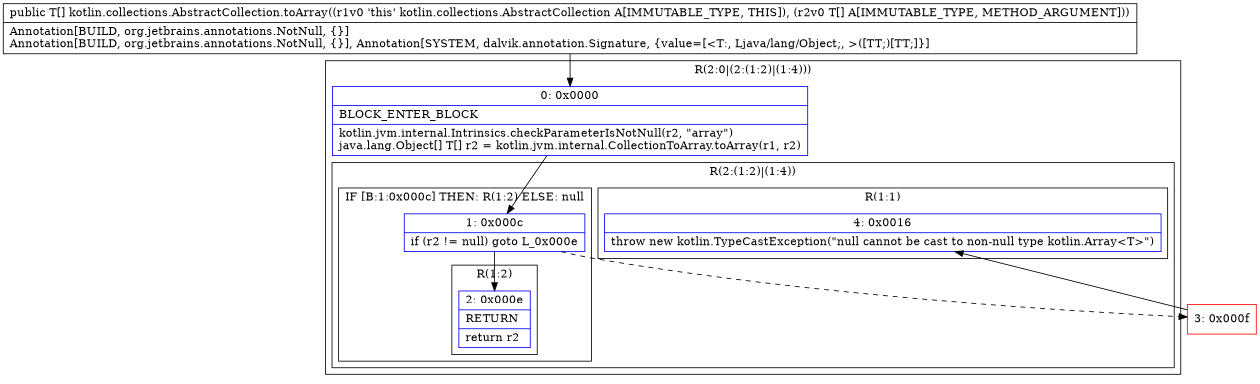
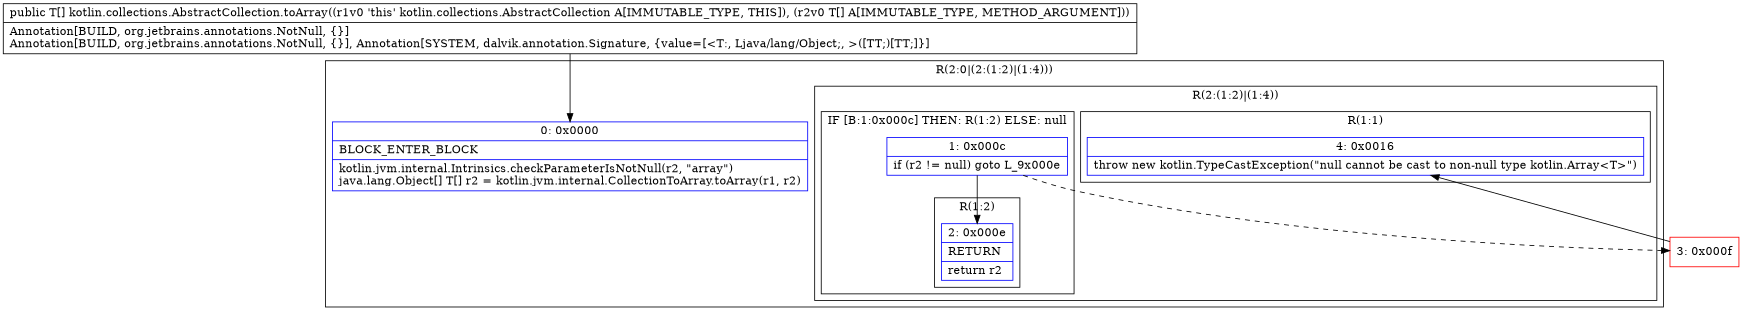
(529, 181) -> none
(495, 242) -> (977, 165)
